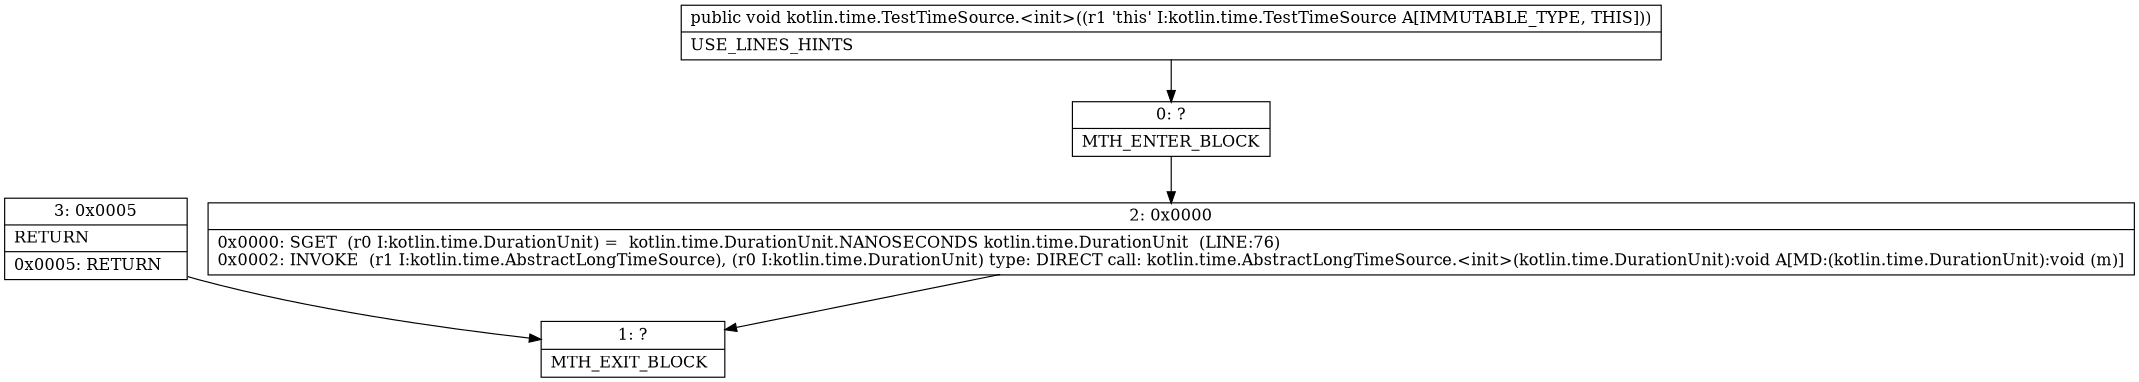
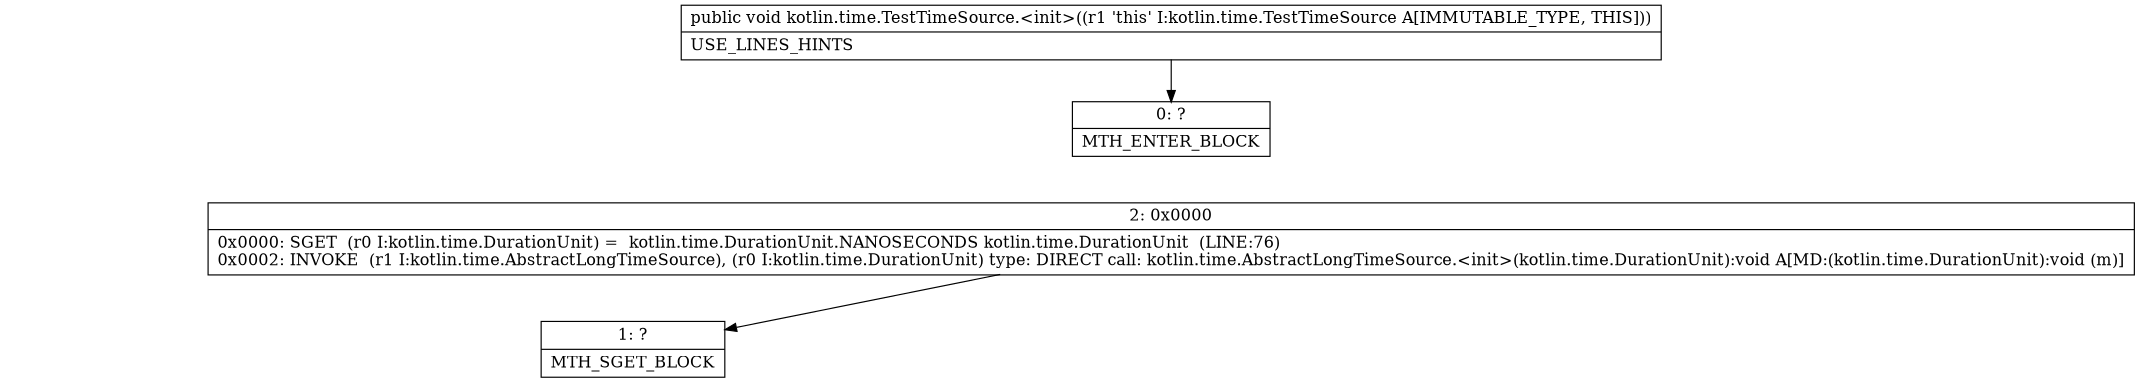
(1171, 174) -> none
(96, 239) -> none
(629, 363) -> (633, 363)
